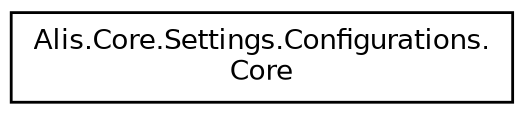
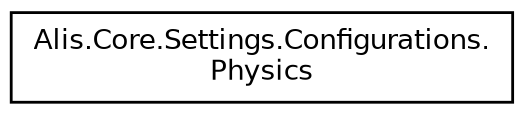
(262, 57) -> (262, 57)
